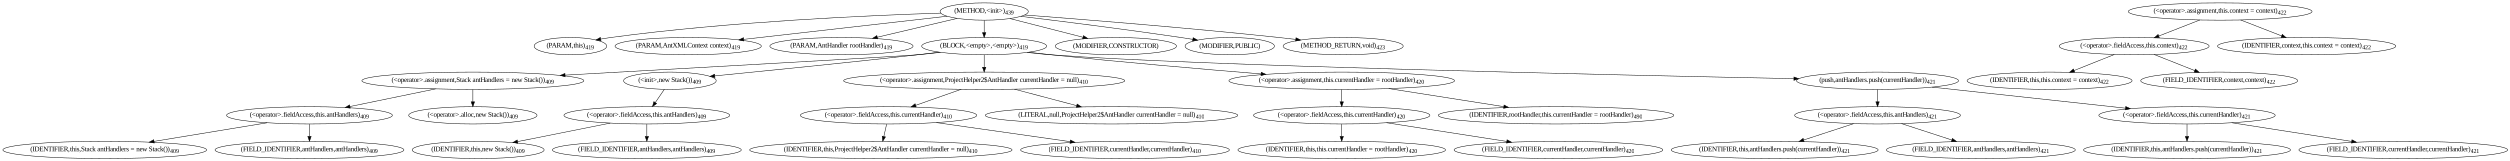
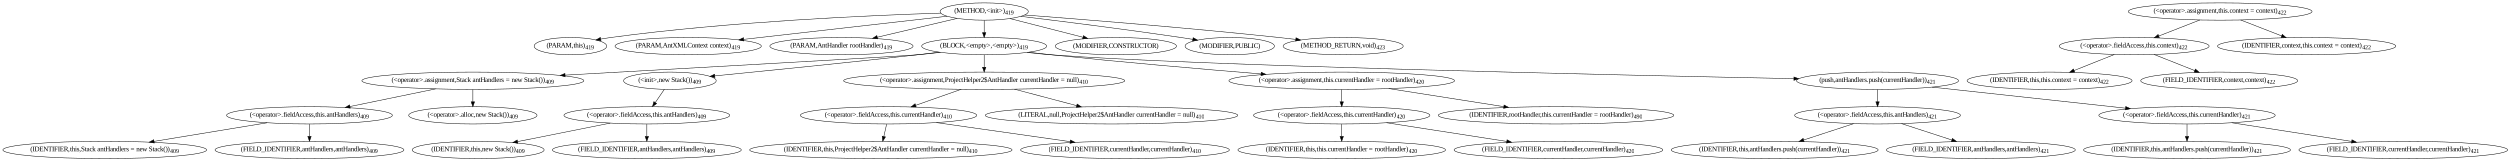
(1010, 11) -> (1010, 11)
